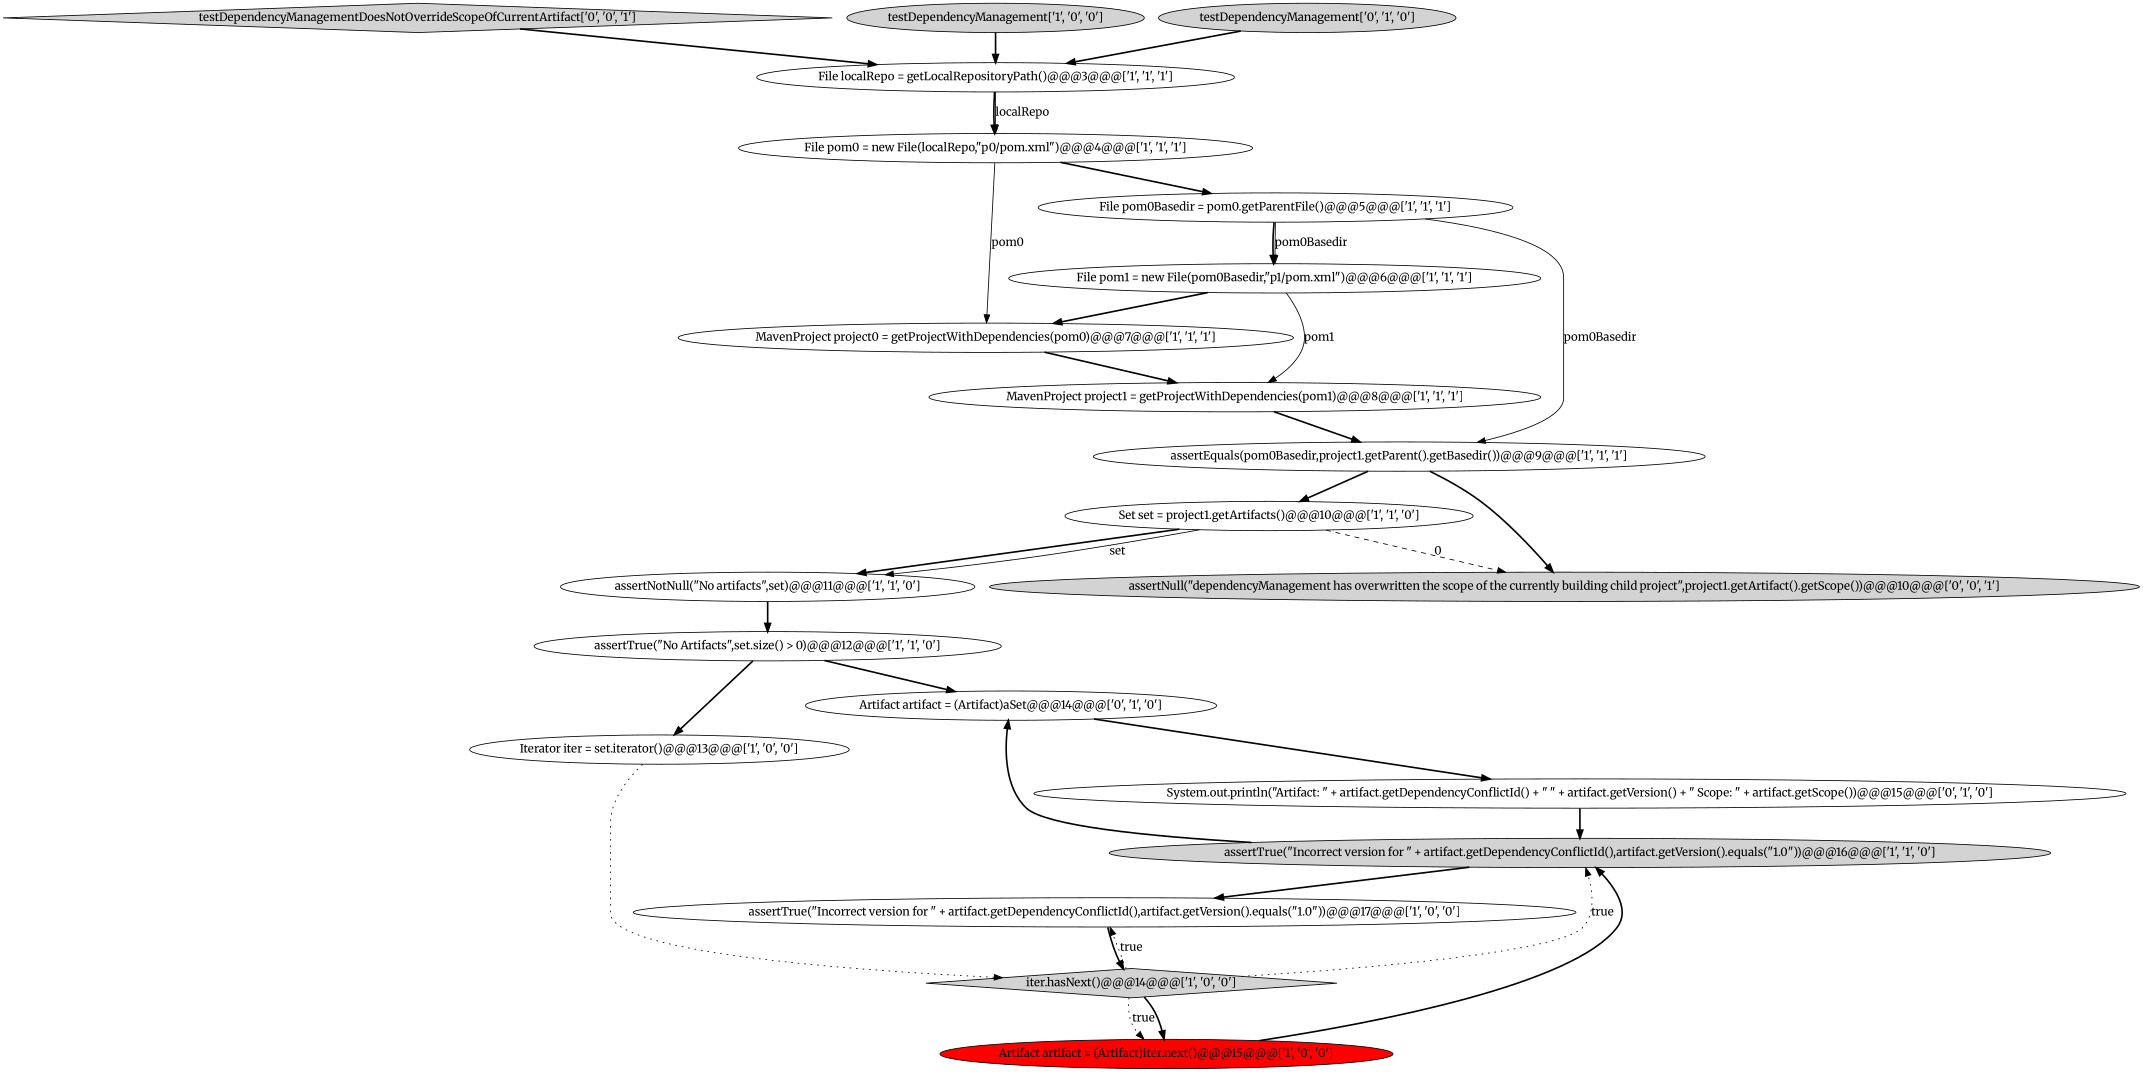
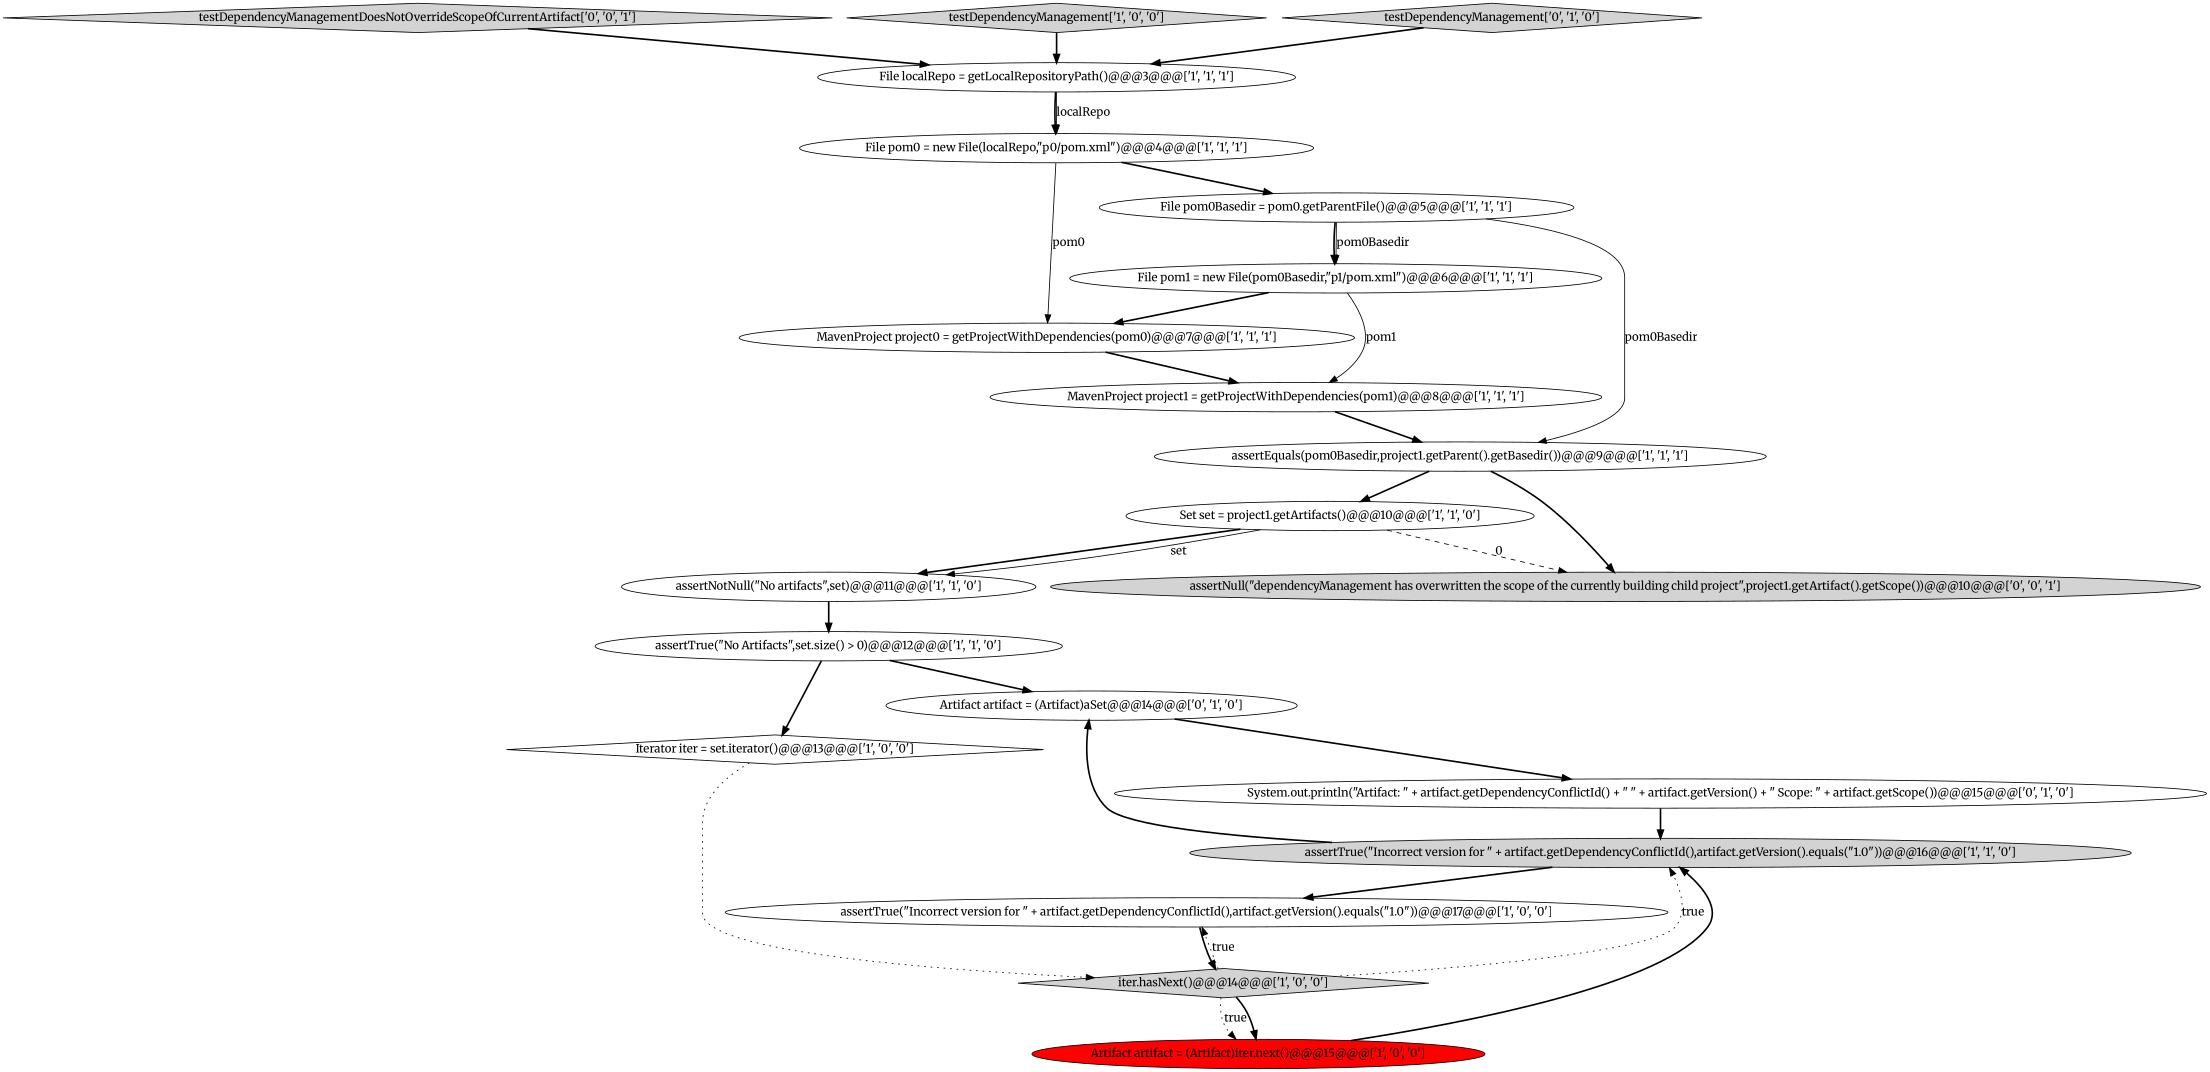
(996, 18) -> (1057, 18)
(1307, 18) -> (1492, 18)
(659, 750) -> (775, 750)
